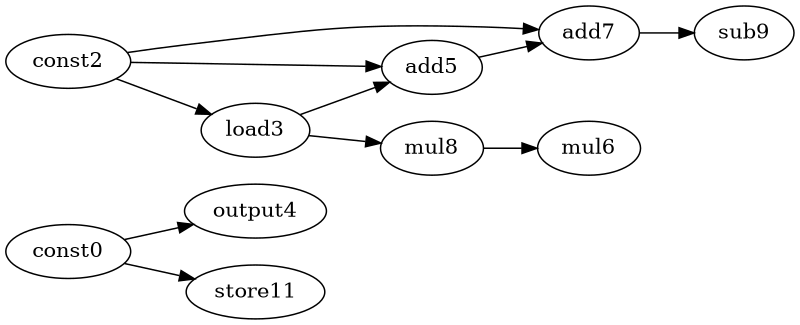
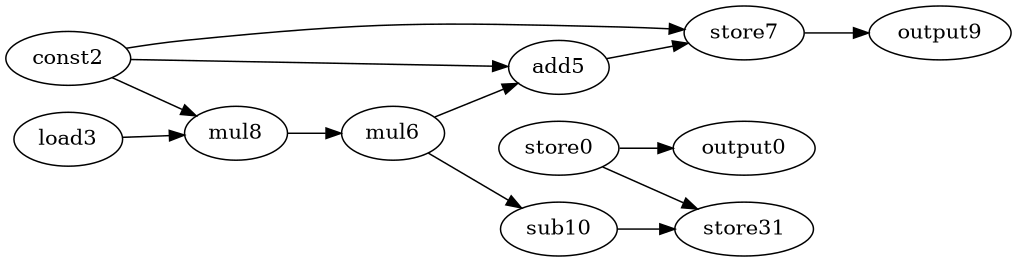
(589, 33) -> (744, 33)
(744, 33) -> (940, 33)
(156, 94) -> (147, 94)
(338, 101) -> (469, 103)
(255, 211) -> (744, 148)
none -> (559, 229)
(68, 252) -> (559, 148)
(255, 292) -> (744, 229)
